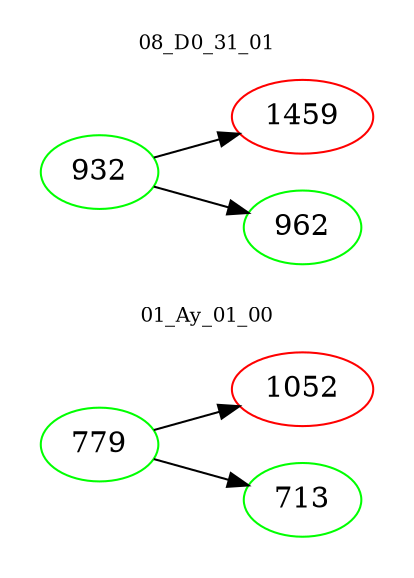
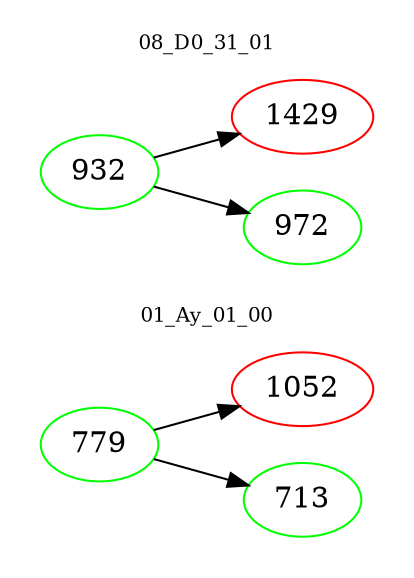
(303, 117) -> (303, 117)
(303, 227) -> (303, 227)
